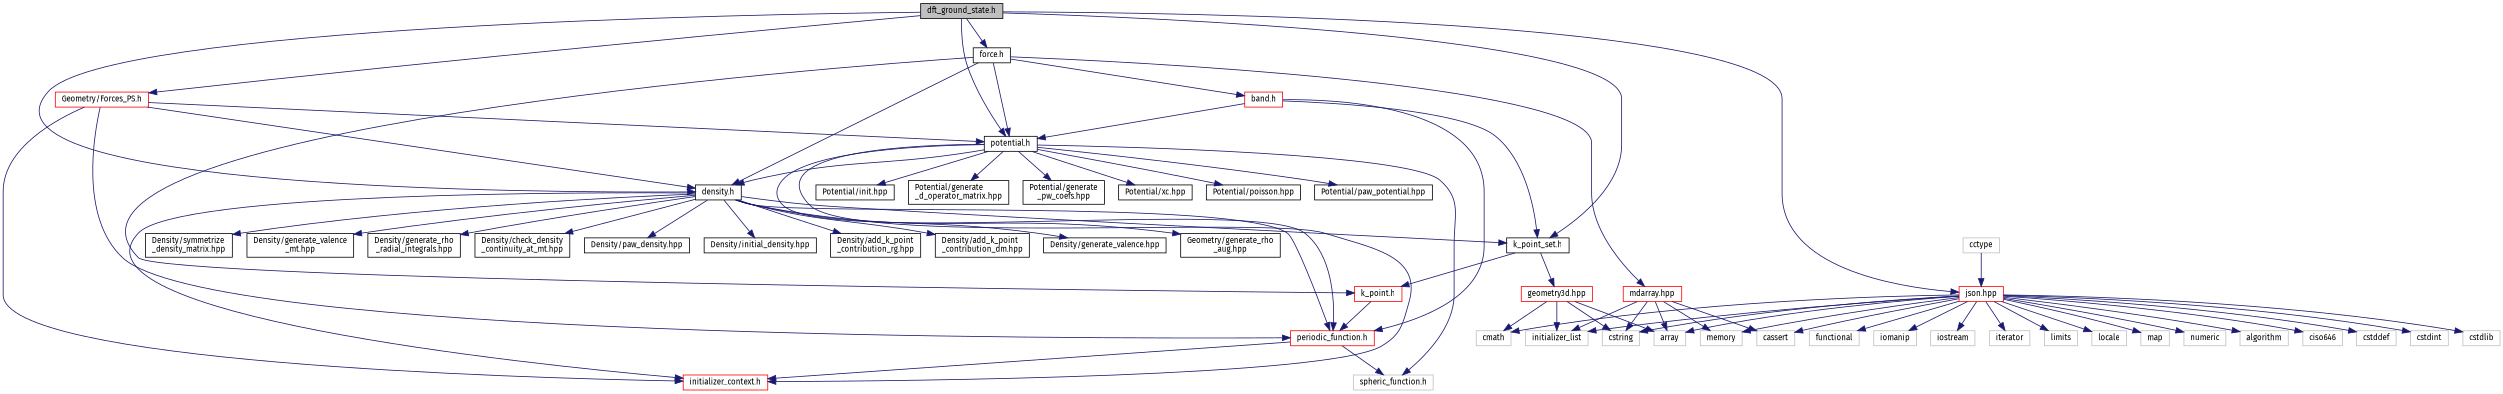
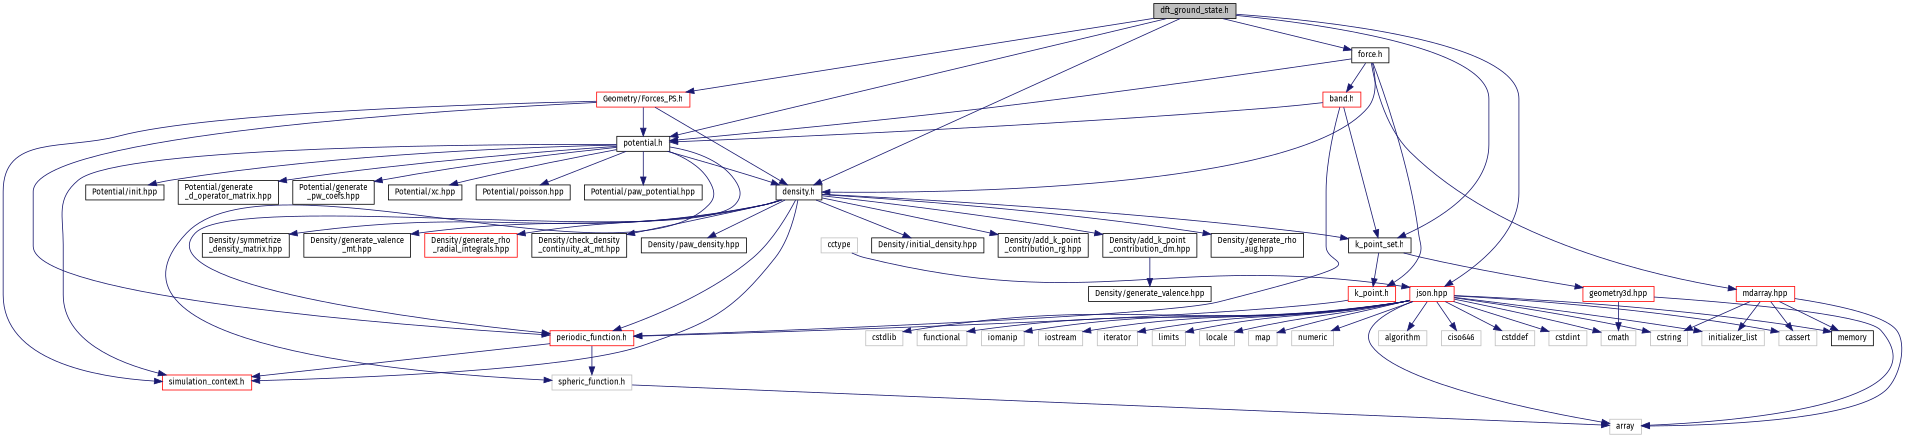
(897, 223) -> (1150, 268)
(414, 245) -> (471, 245)
(1230, 245) -> (1257, 245)
(1557, 312) -> none
(1585, 314) -> none
(1721, 338) -> (1852, 338)
(725, 382) -> (207, 382)
none -> (1117, 405)
